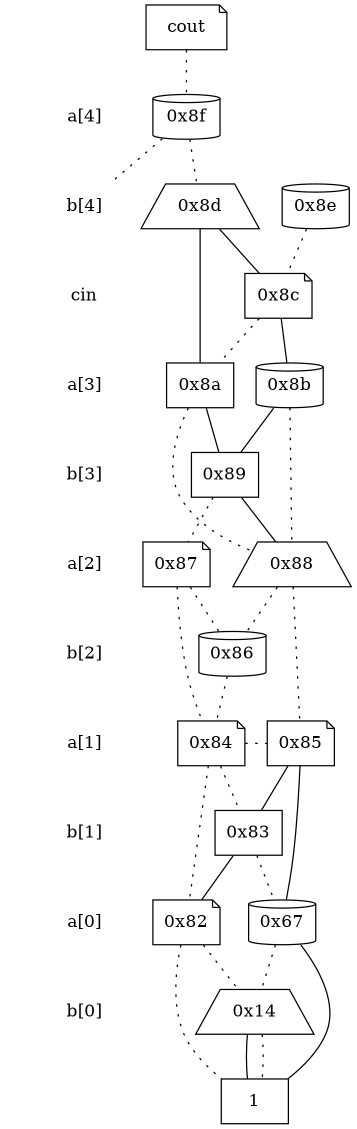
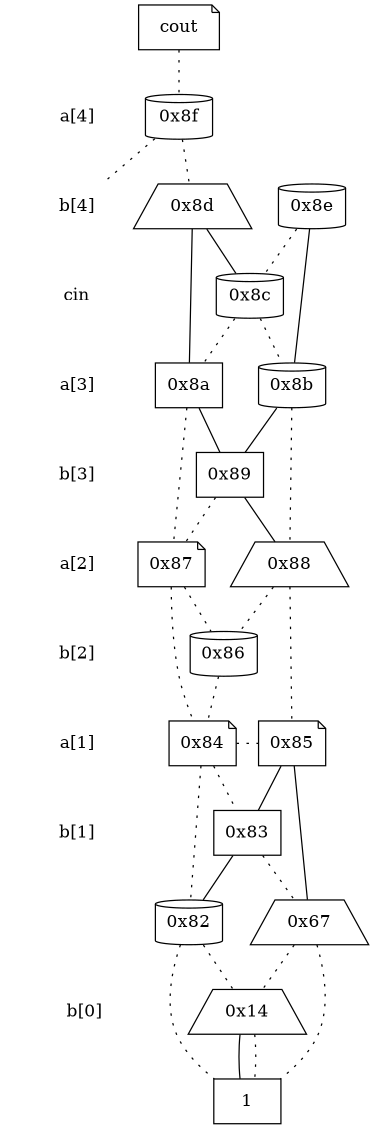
(278, 296) -> (250, 296)
none -> (302, 296)
(284, 341) -> (271, 341)
(180, 496) -> (180, 475)
(85, 922) -> none
(186, 922) -> (189, 922)
(282, 922) -> (310, 922)
(330, 1016) -> (323, 1019)
